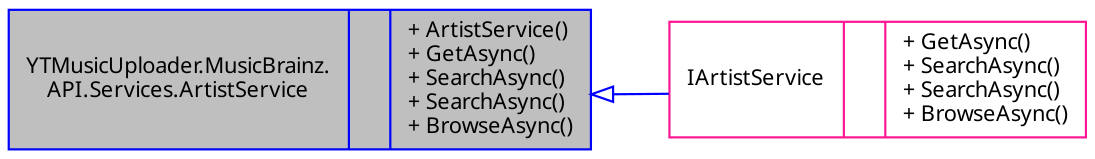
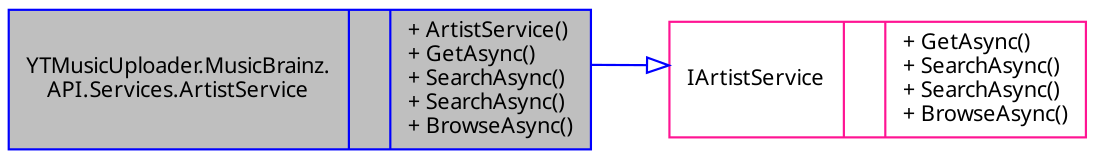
(641, 94) -> (619, 65)
